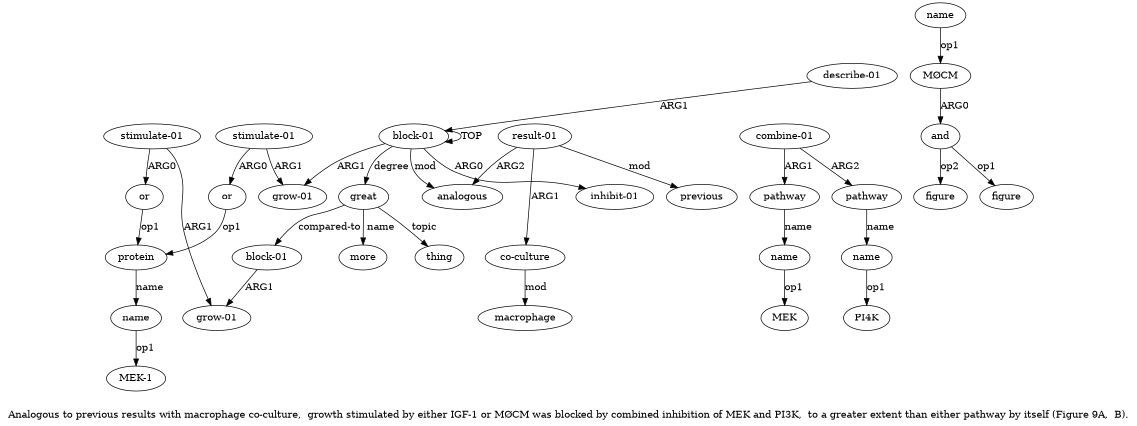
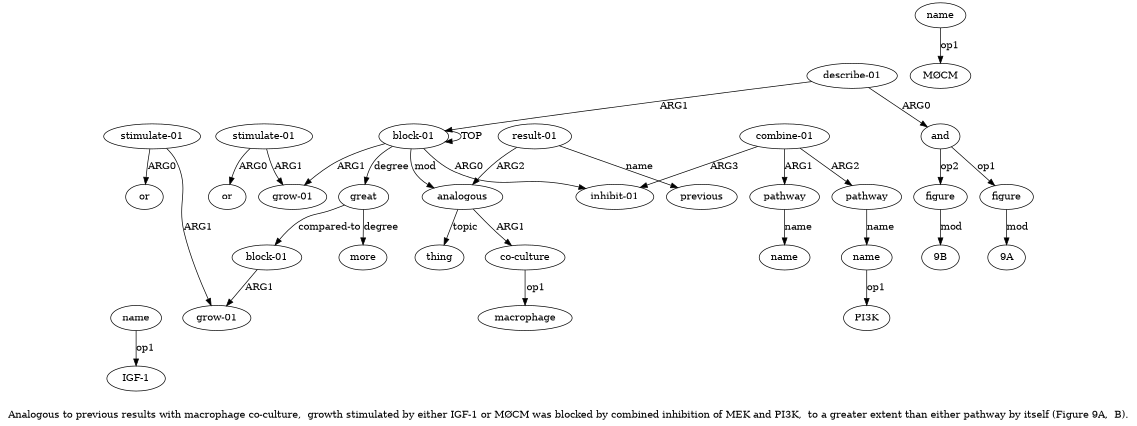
(940, 103) -> (895, 105)
none -> (702, 166)
(640, 167) -> (640, 167)
(530, 193) -> (489, 225)
(401, 224) -> (452, 224)
(381, 227) -> (381, 227)
(136, 257) -> none
none -> (940, 257)
none -> (1007, 257)
(536, 288) -> (536, 288)
(785, 318) -> none
(867, 318) -> (867, 318)
(136, 379) -> (136, 379)
